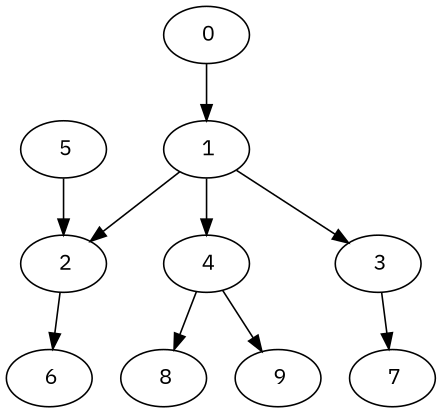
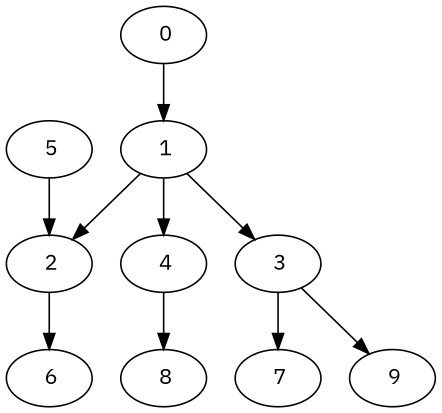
(238, 314) -> (329, 315)
